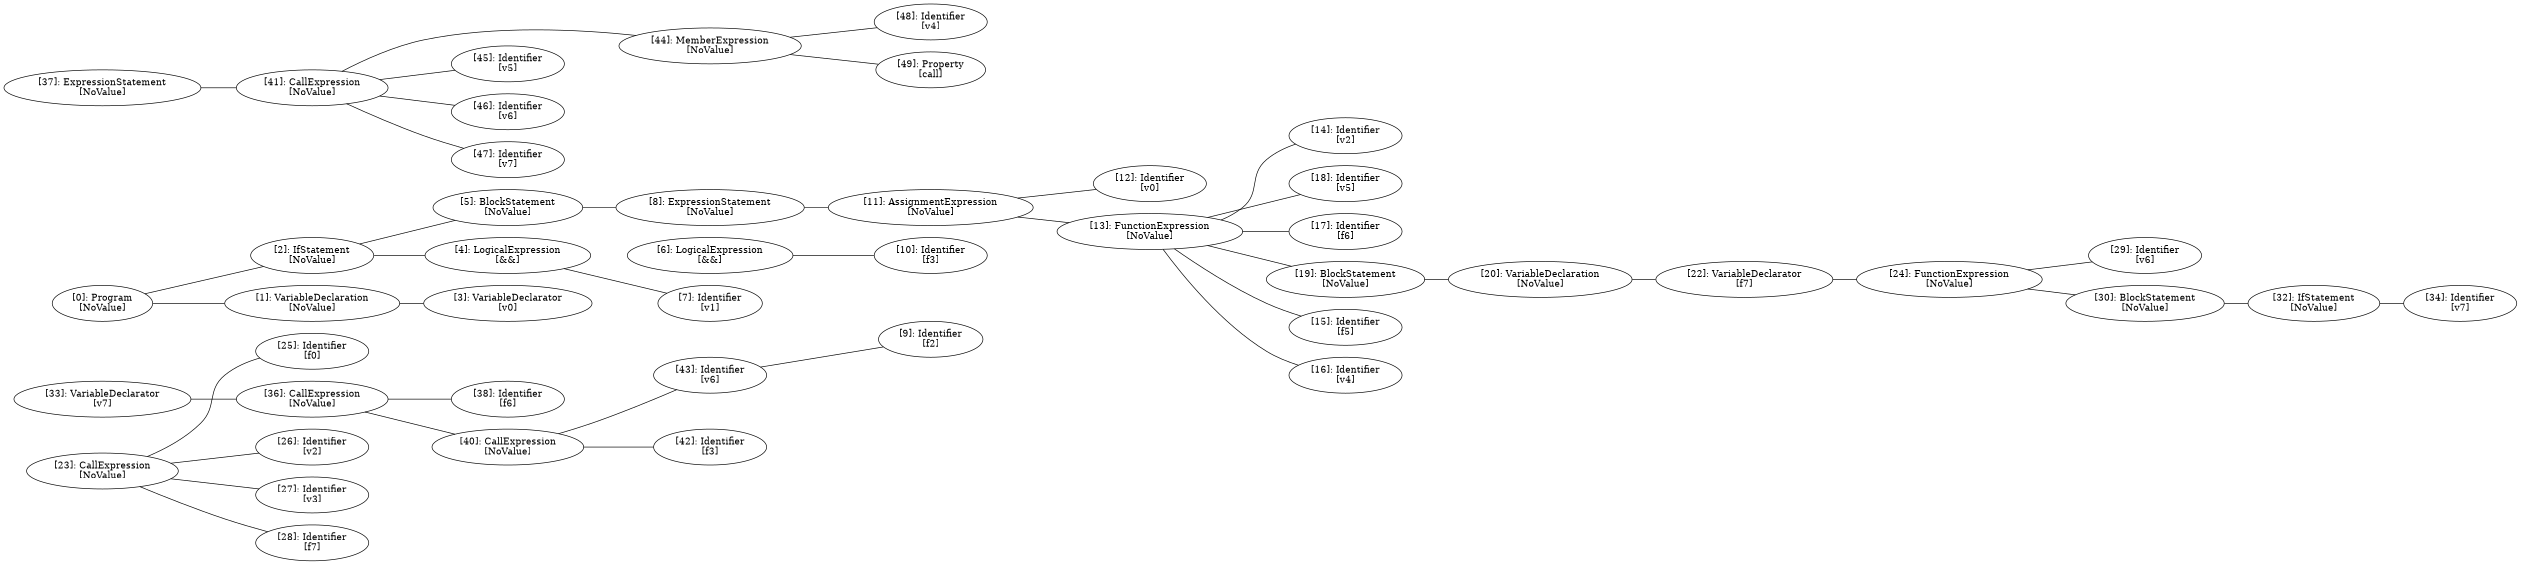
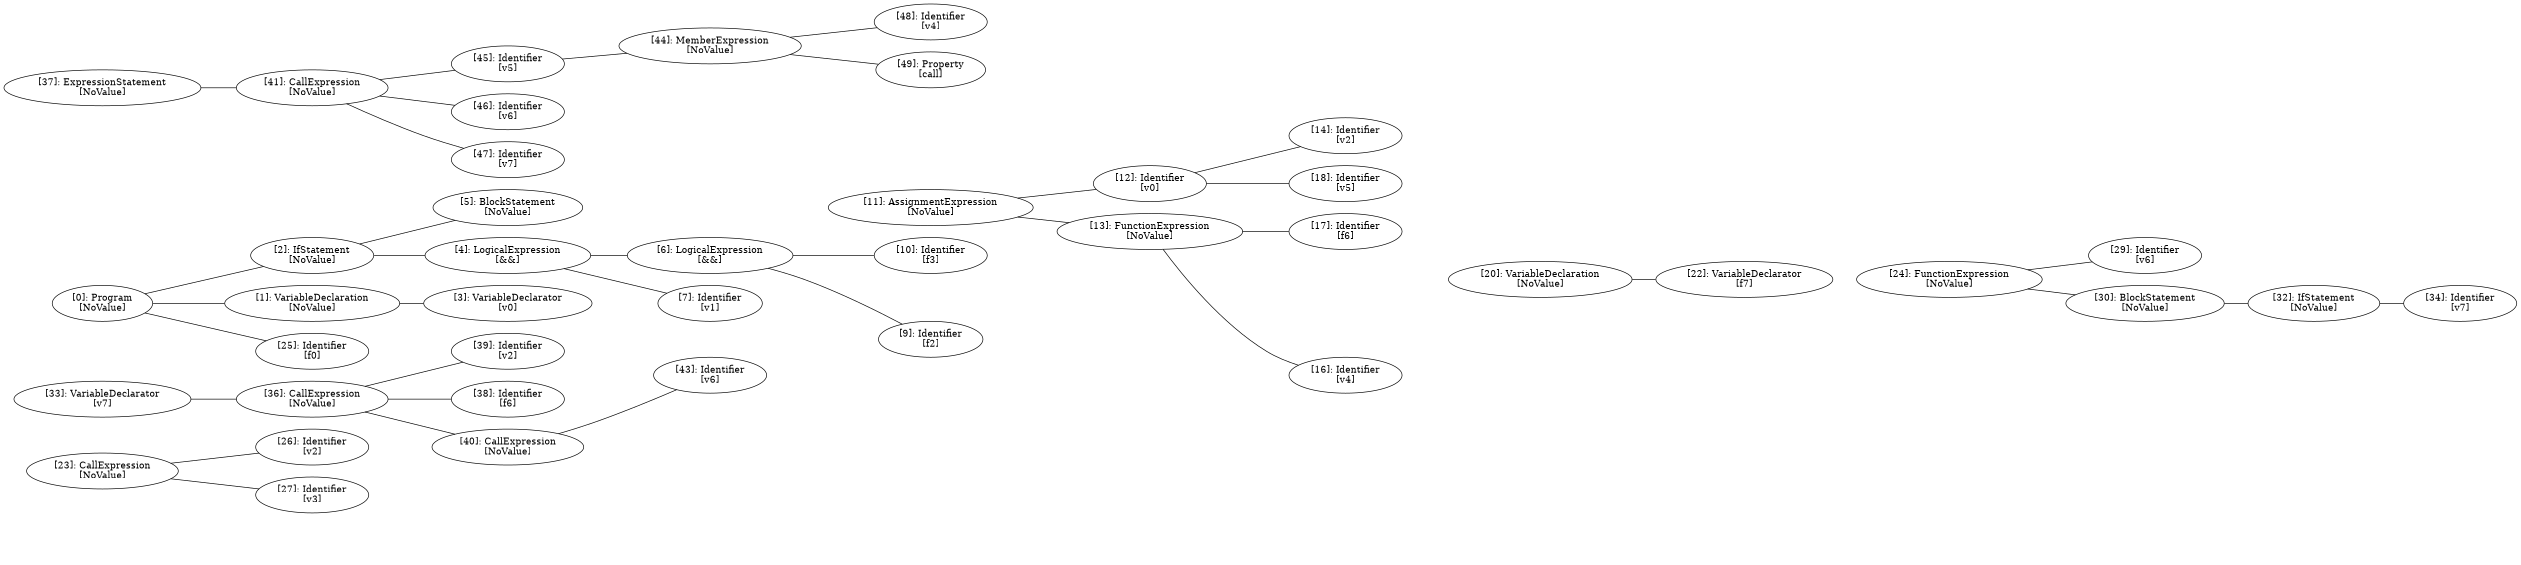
(486, 32) -> (595, 56)
(1255, 180) -> (1248, 160)
(1254, 206) -> (1248, 184)
(710, 208) -> none
none -> (609, 255)
(1346, 279) -> none
(1845, 279) -> none
(1346, 327) -> none
none -> (508, 351)
(822, 357) -> (837, 292)
(209, 410) -> (206, 327)
(710, 447) -> none
(312, 543) -> none
